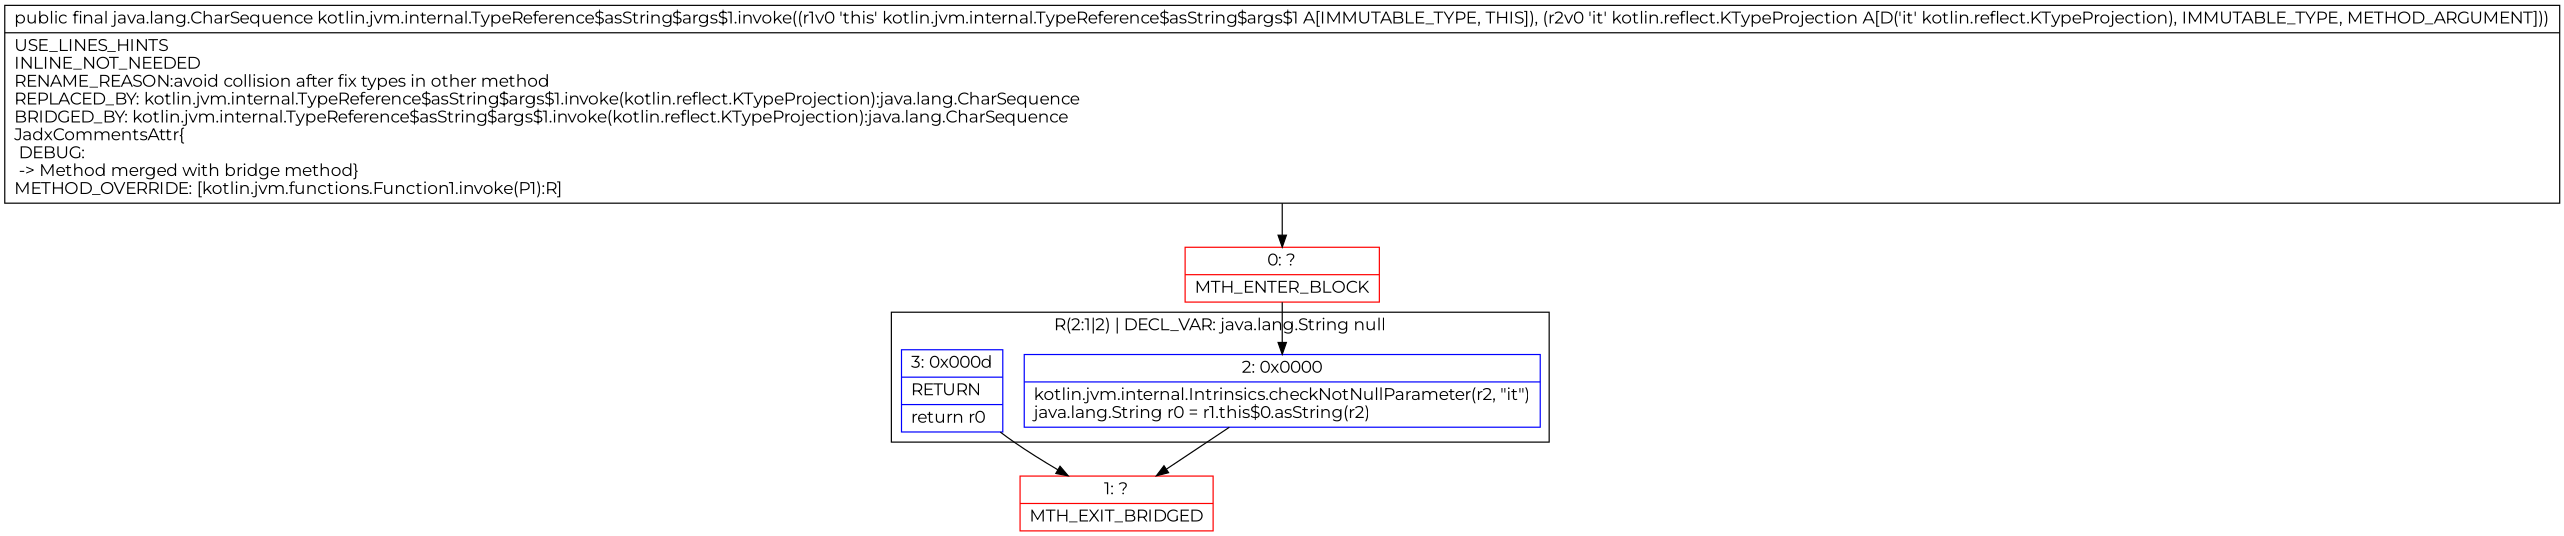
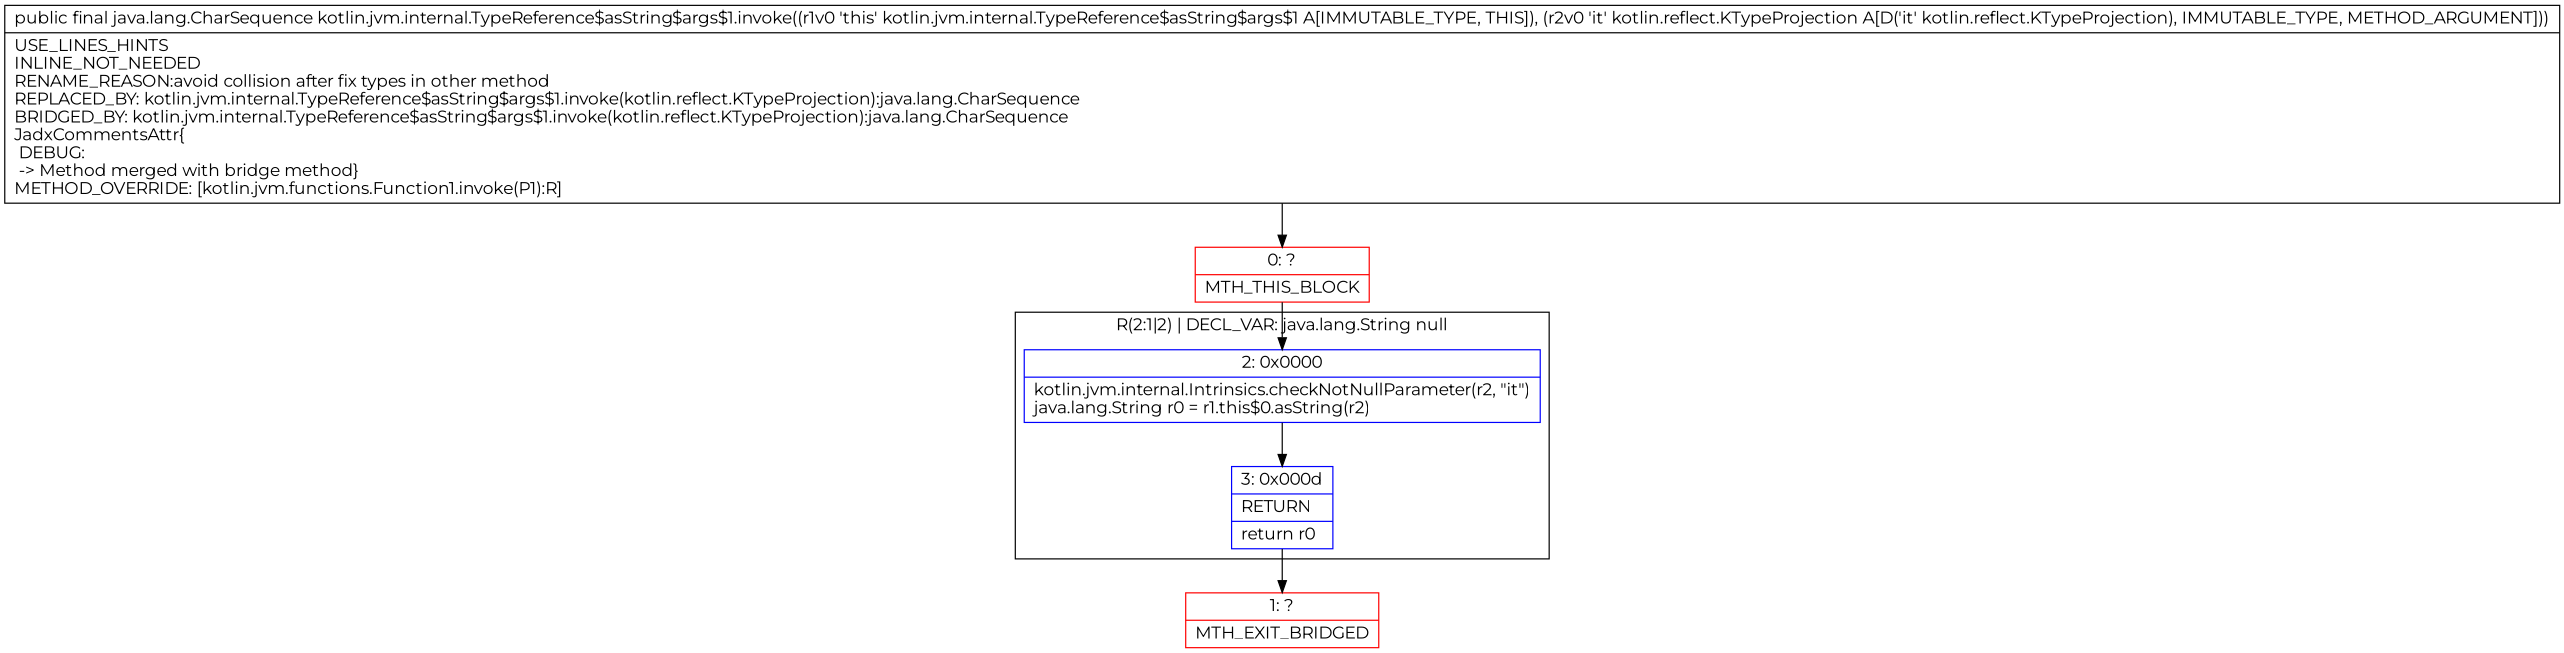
(1282, 288) -> (1282, 288)
(1195, 450) -> (1282, 438)
